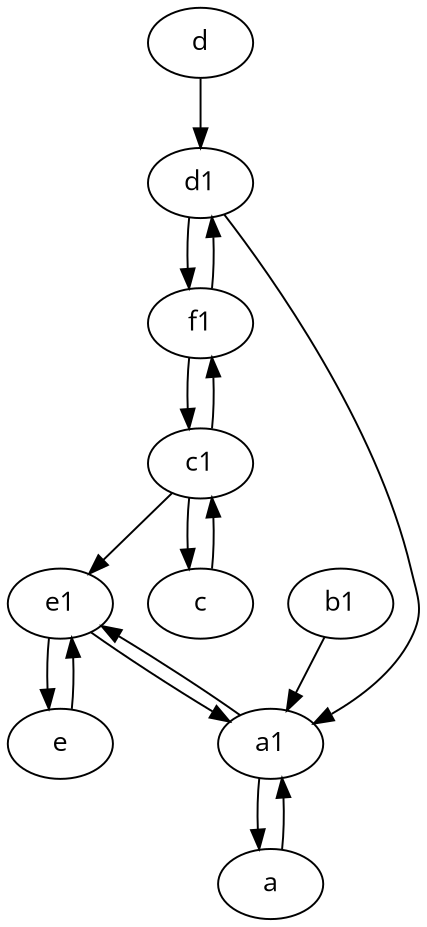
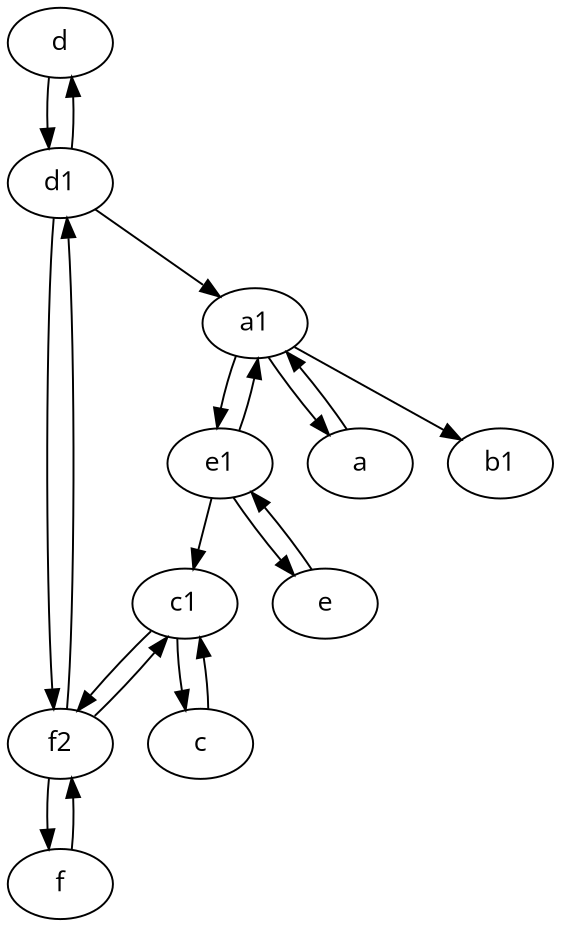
none -> (73, 123)
(201, 323) -> (60, 744)
(138, 527) -> (205, 524)
(310, 665) -> (369, 389)
none -> (60, 884)
